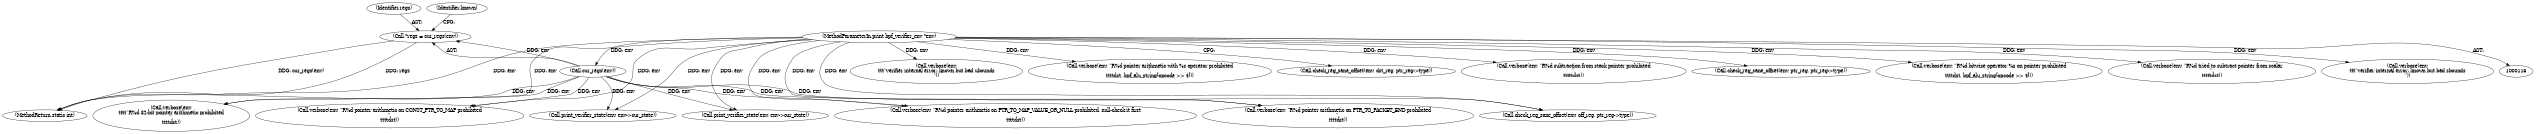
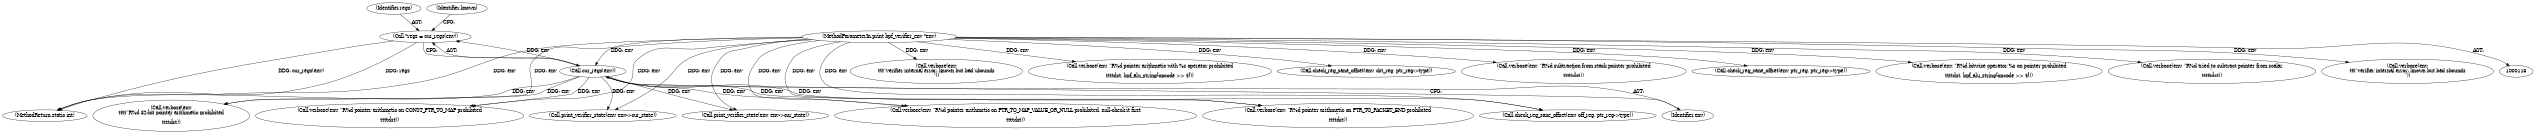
(1210, 51) -> (1210, 51)
none -> (496, 58)
none -> (1688, 116)
